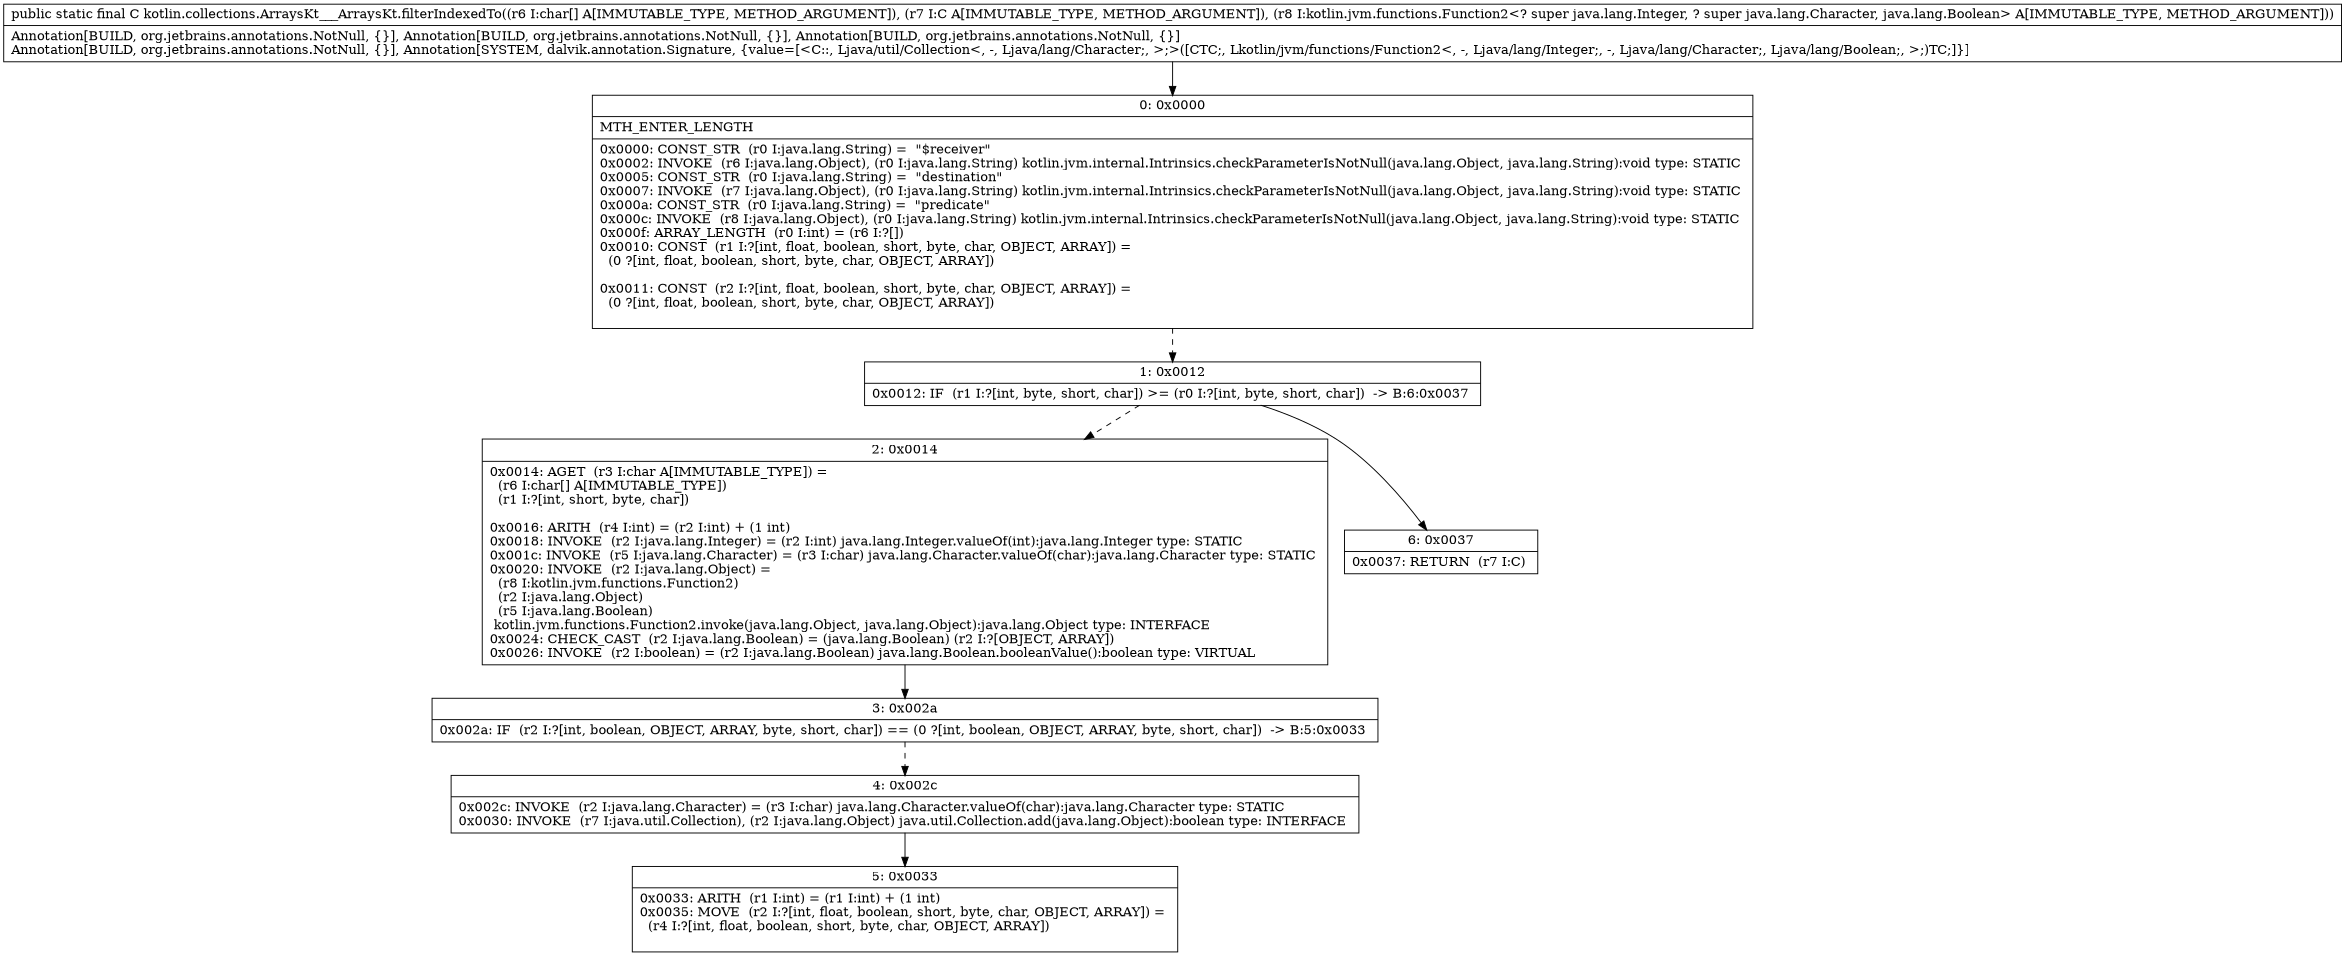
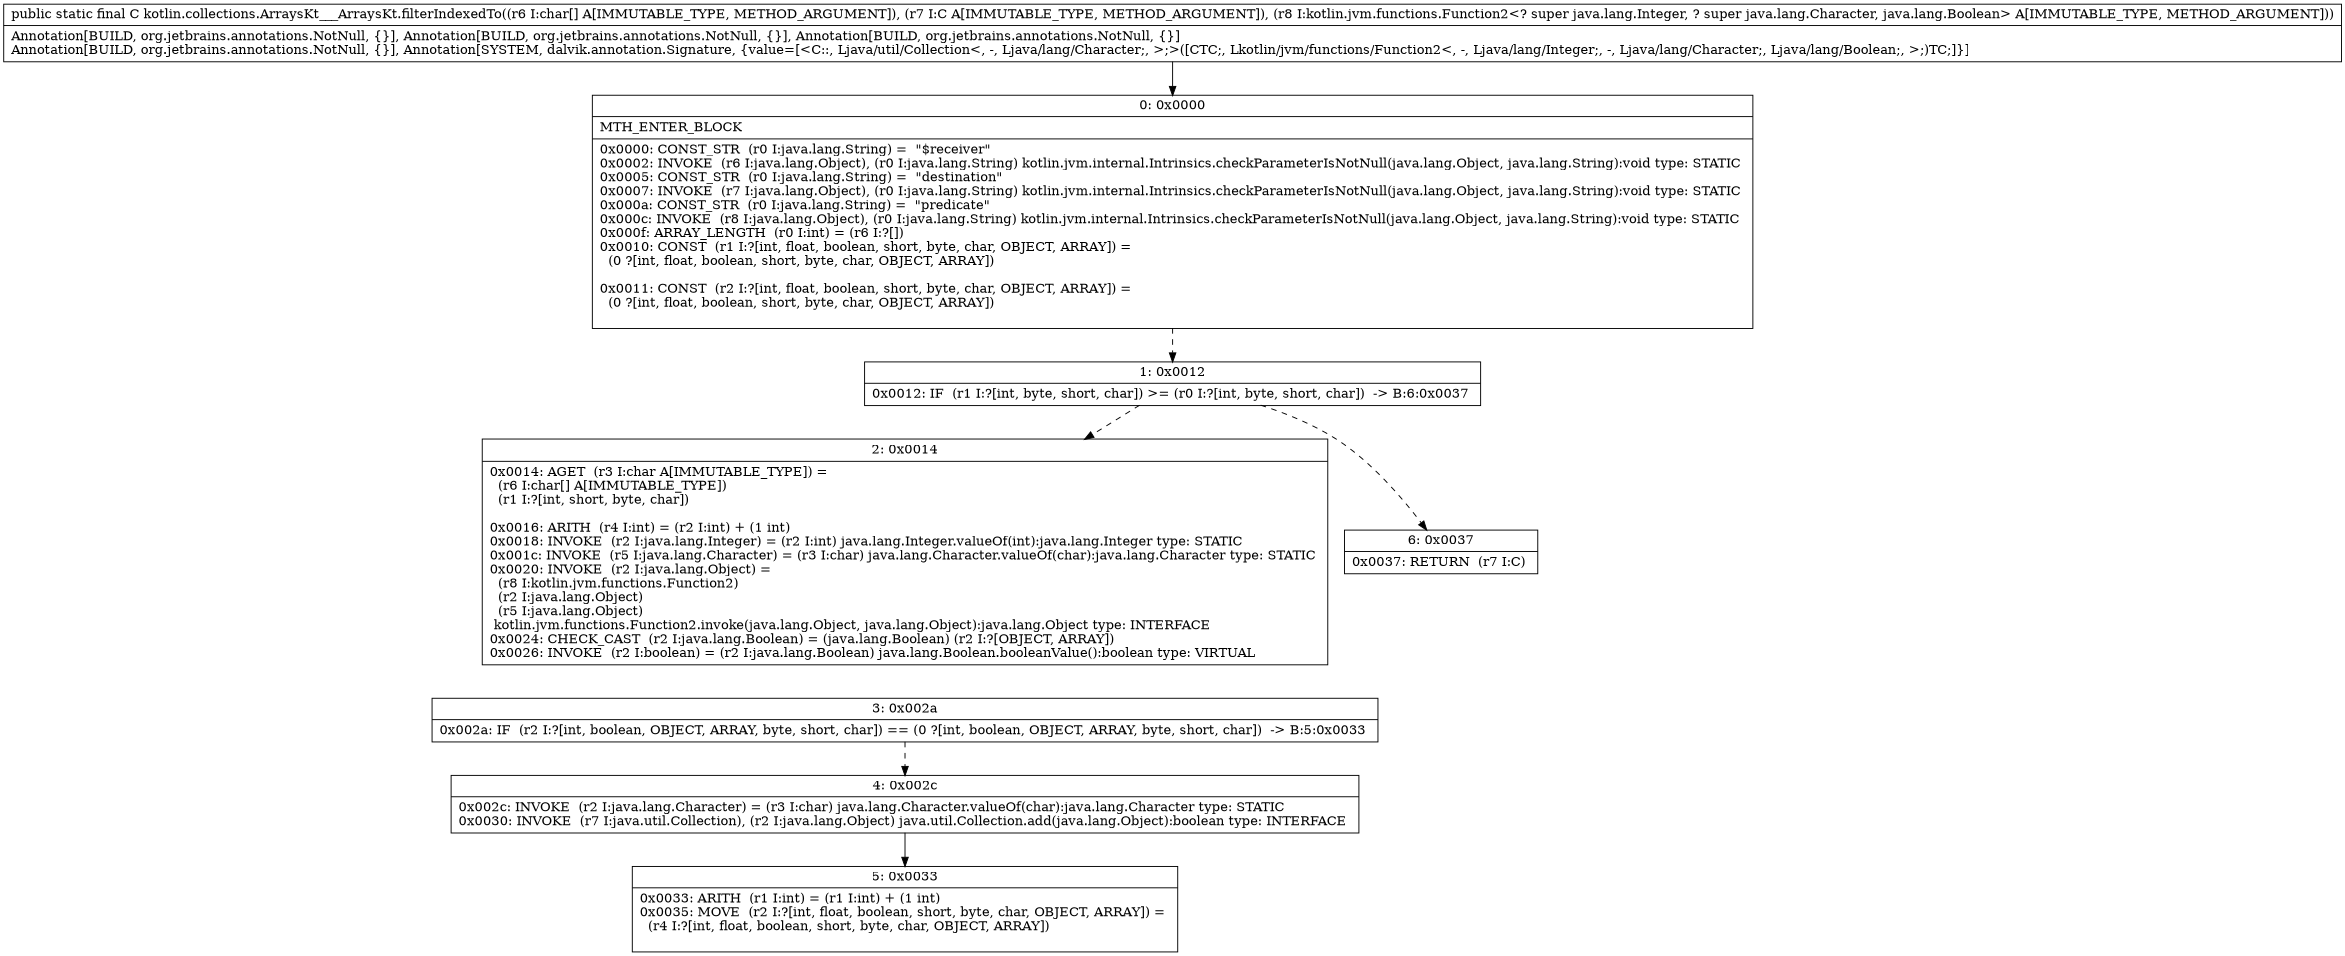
(677, 127) -> (671, 127)
(1351, 450) -> (1351, 450)
(571, 611) -> (567, 611)
(905, 677) -> none
